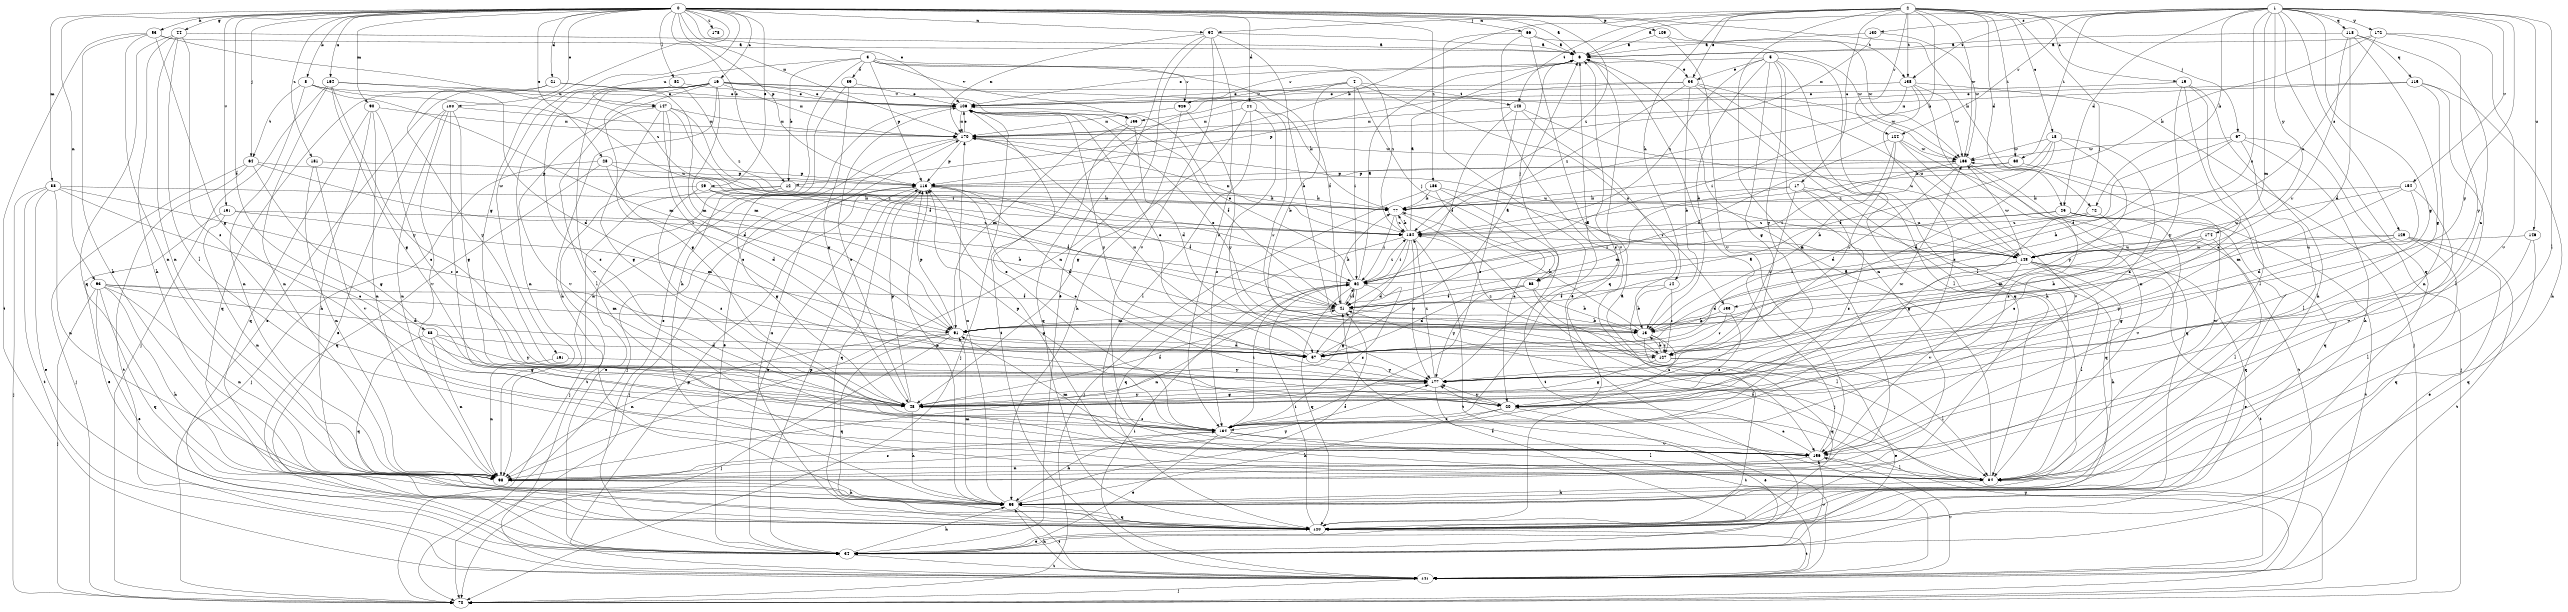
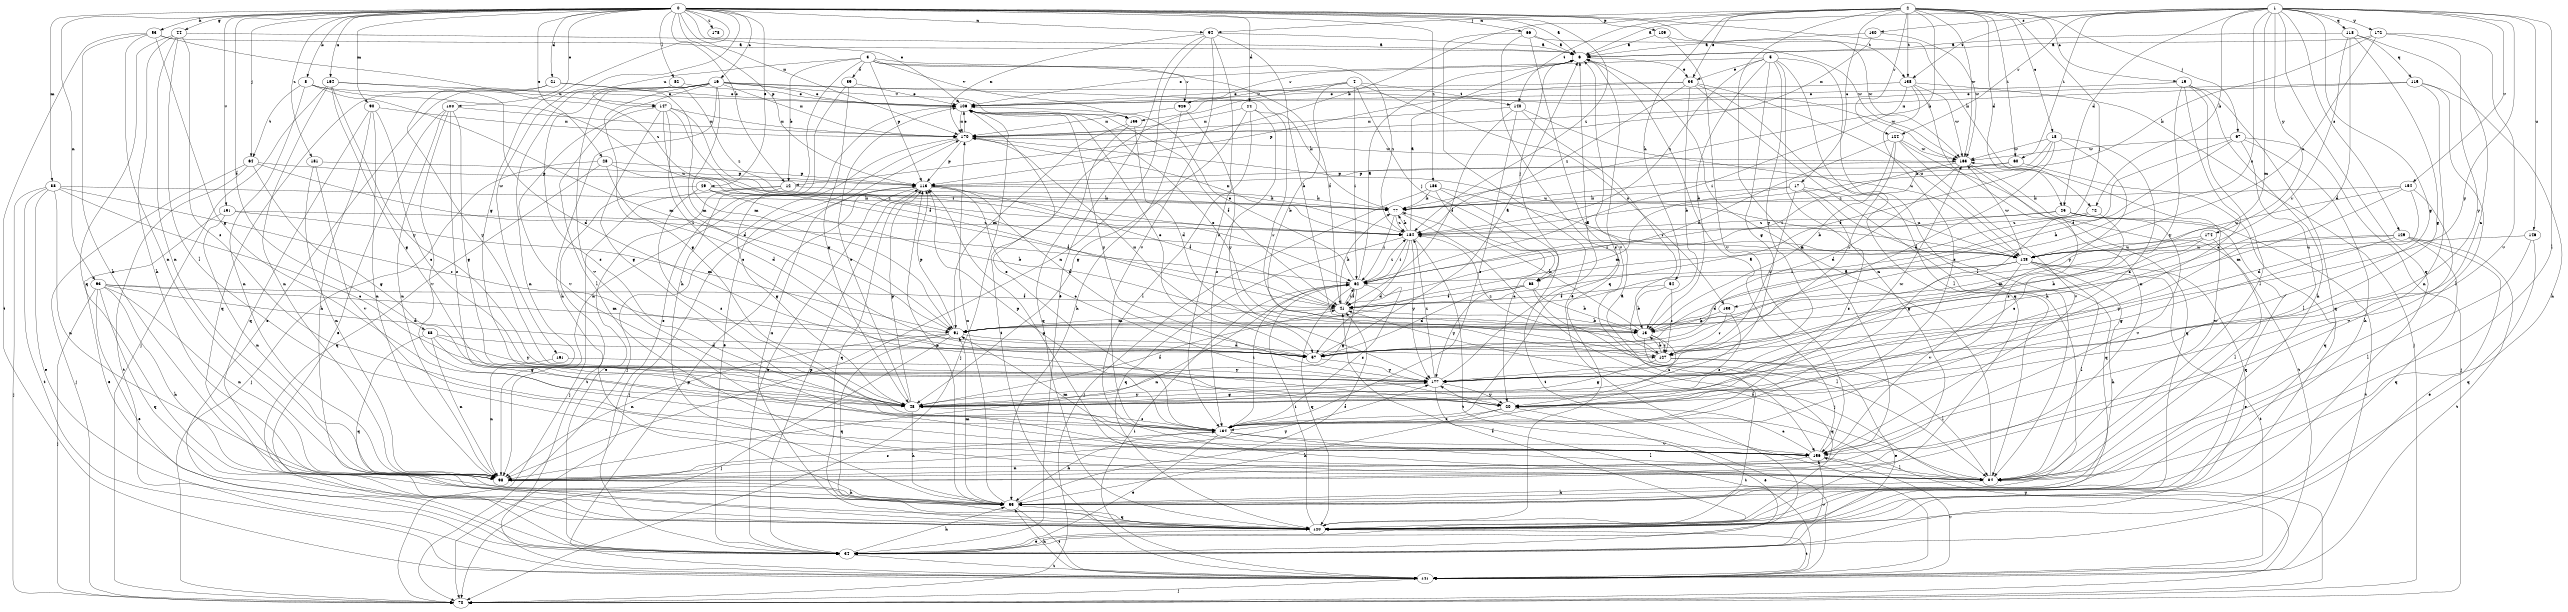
(1672, 284) -> (1672, 284)
(1473, 395) -> (1469, 389)
none -> (1880, 507)
